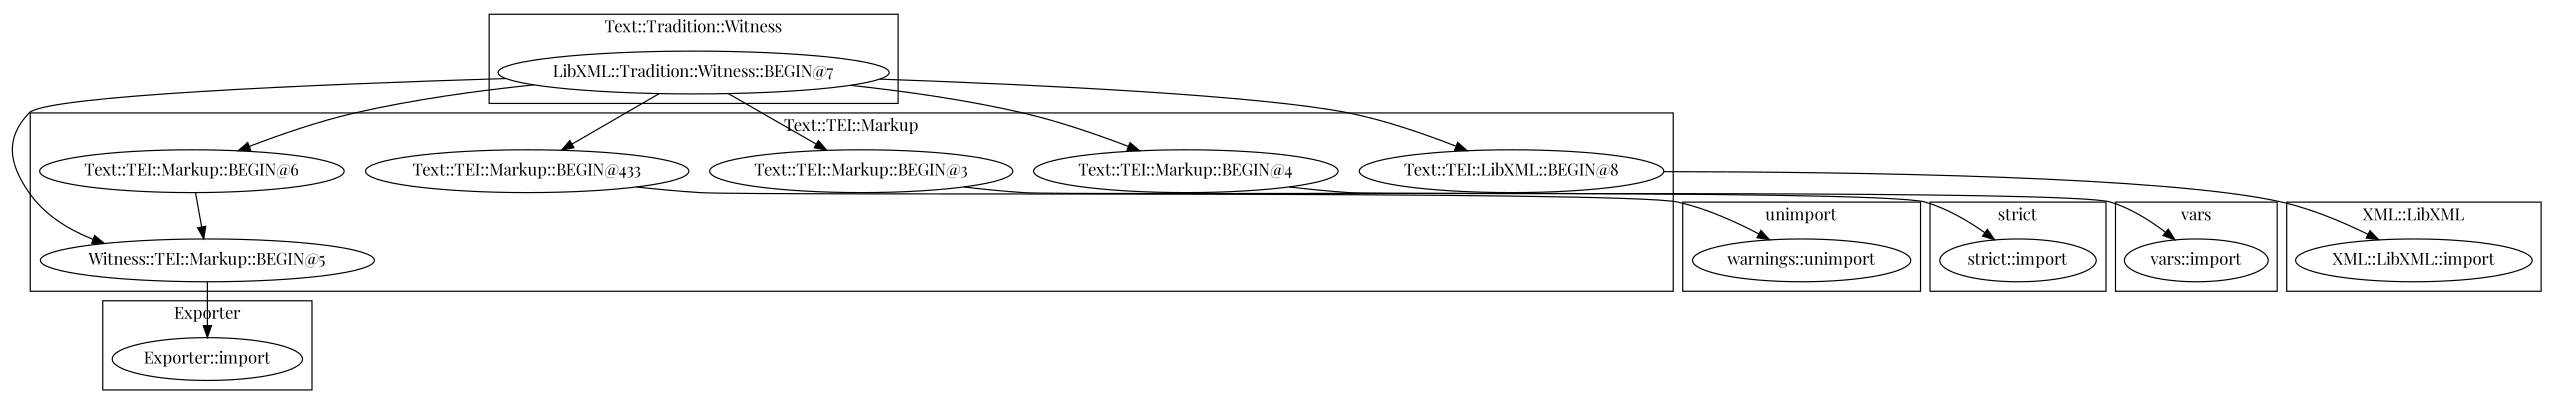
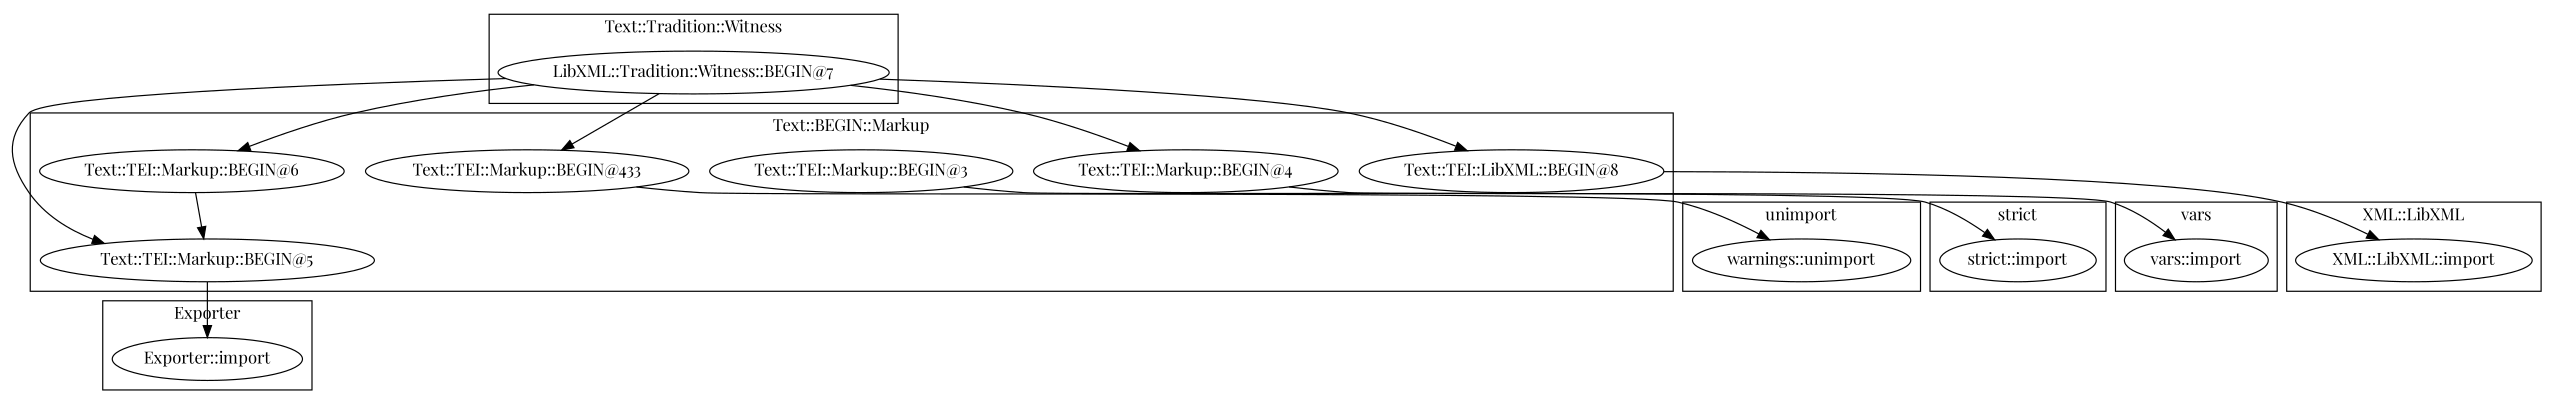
(774, 120) -> none
(852, 127) -> (852, 127)
(207, 260) -> (207, 260)
